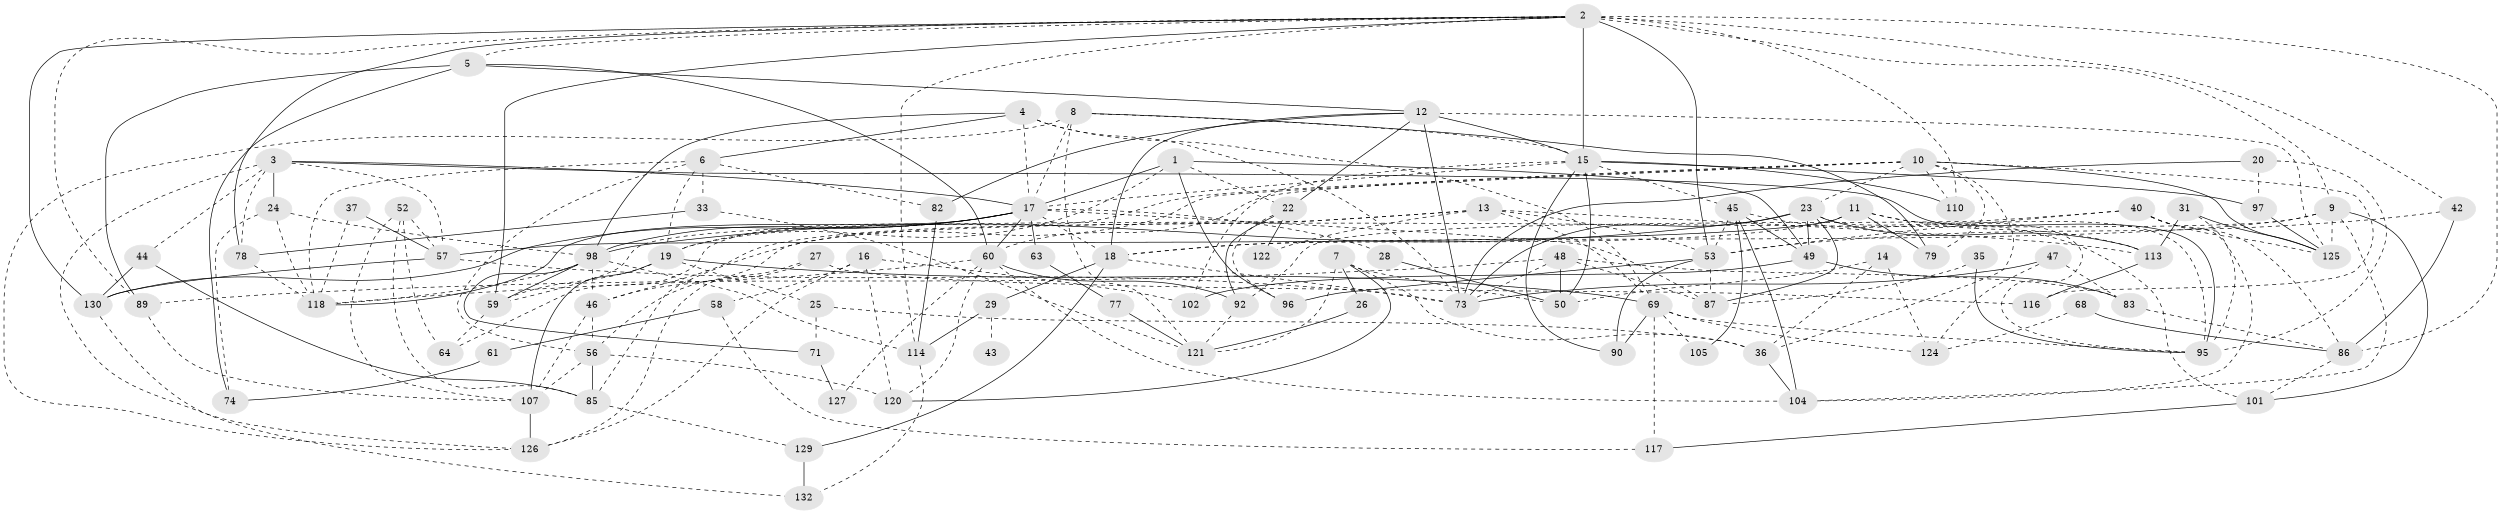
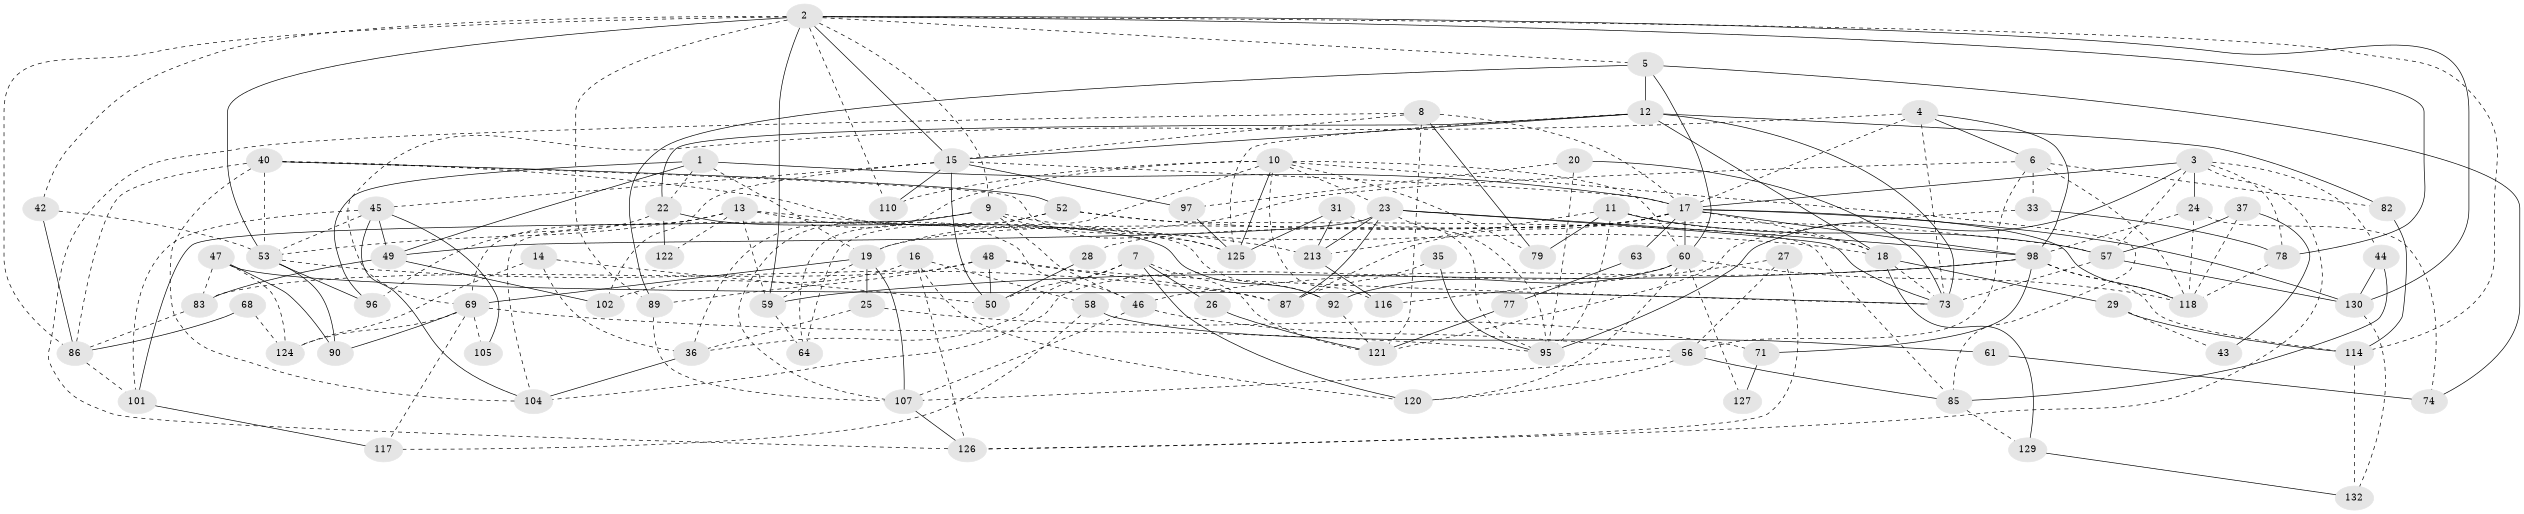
none -> (666, 174)
(2154, 257) -> (1313, 257)
none -> (2302, 279)
(1526, 282) -> (287, 294)
(756, 286) -> (867, 284)
